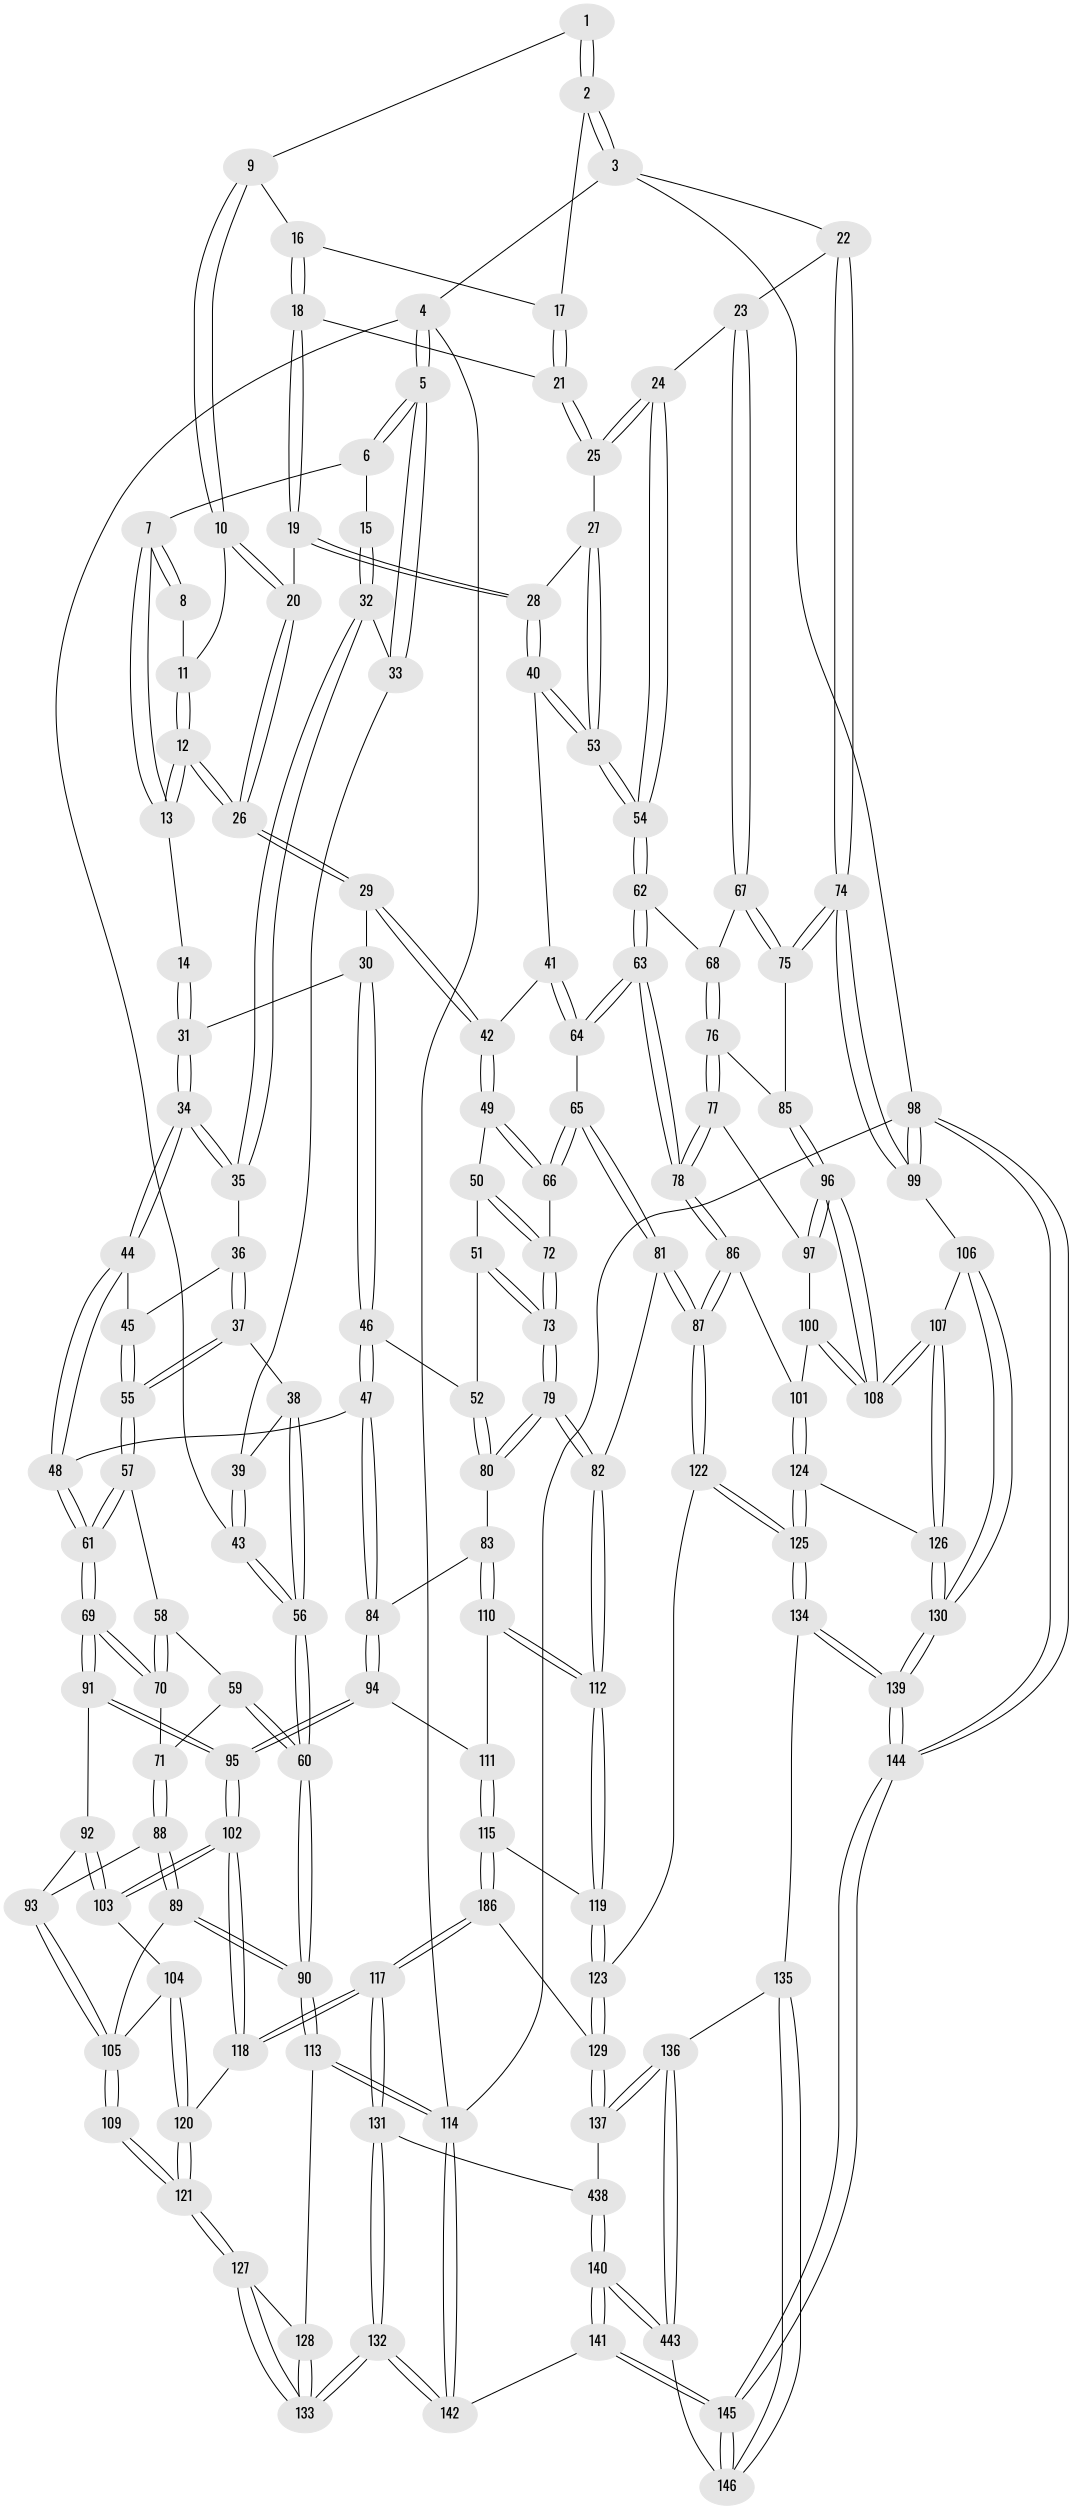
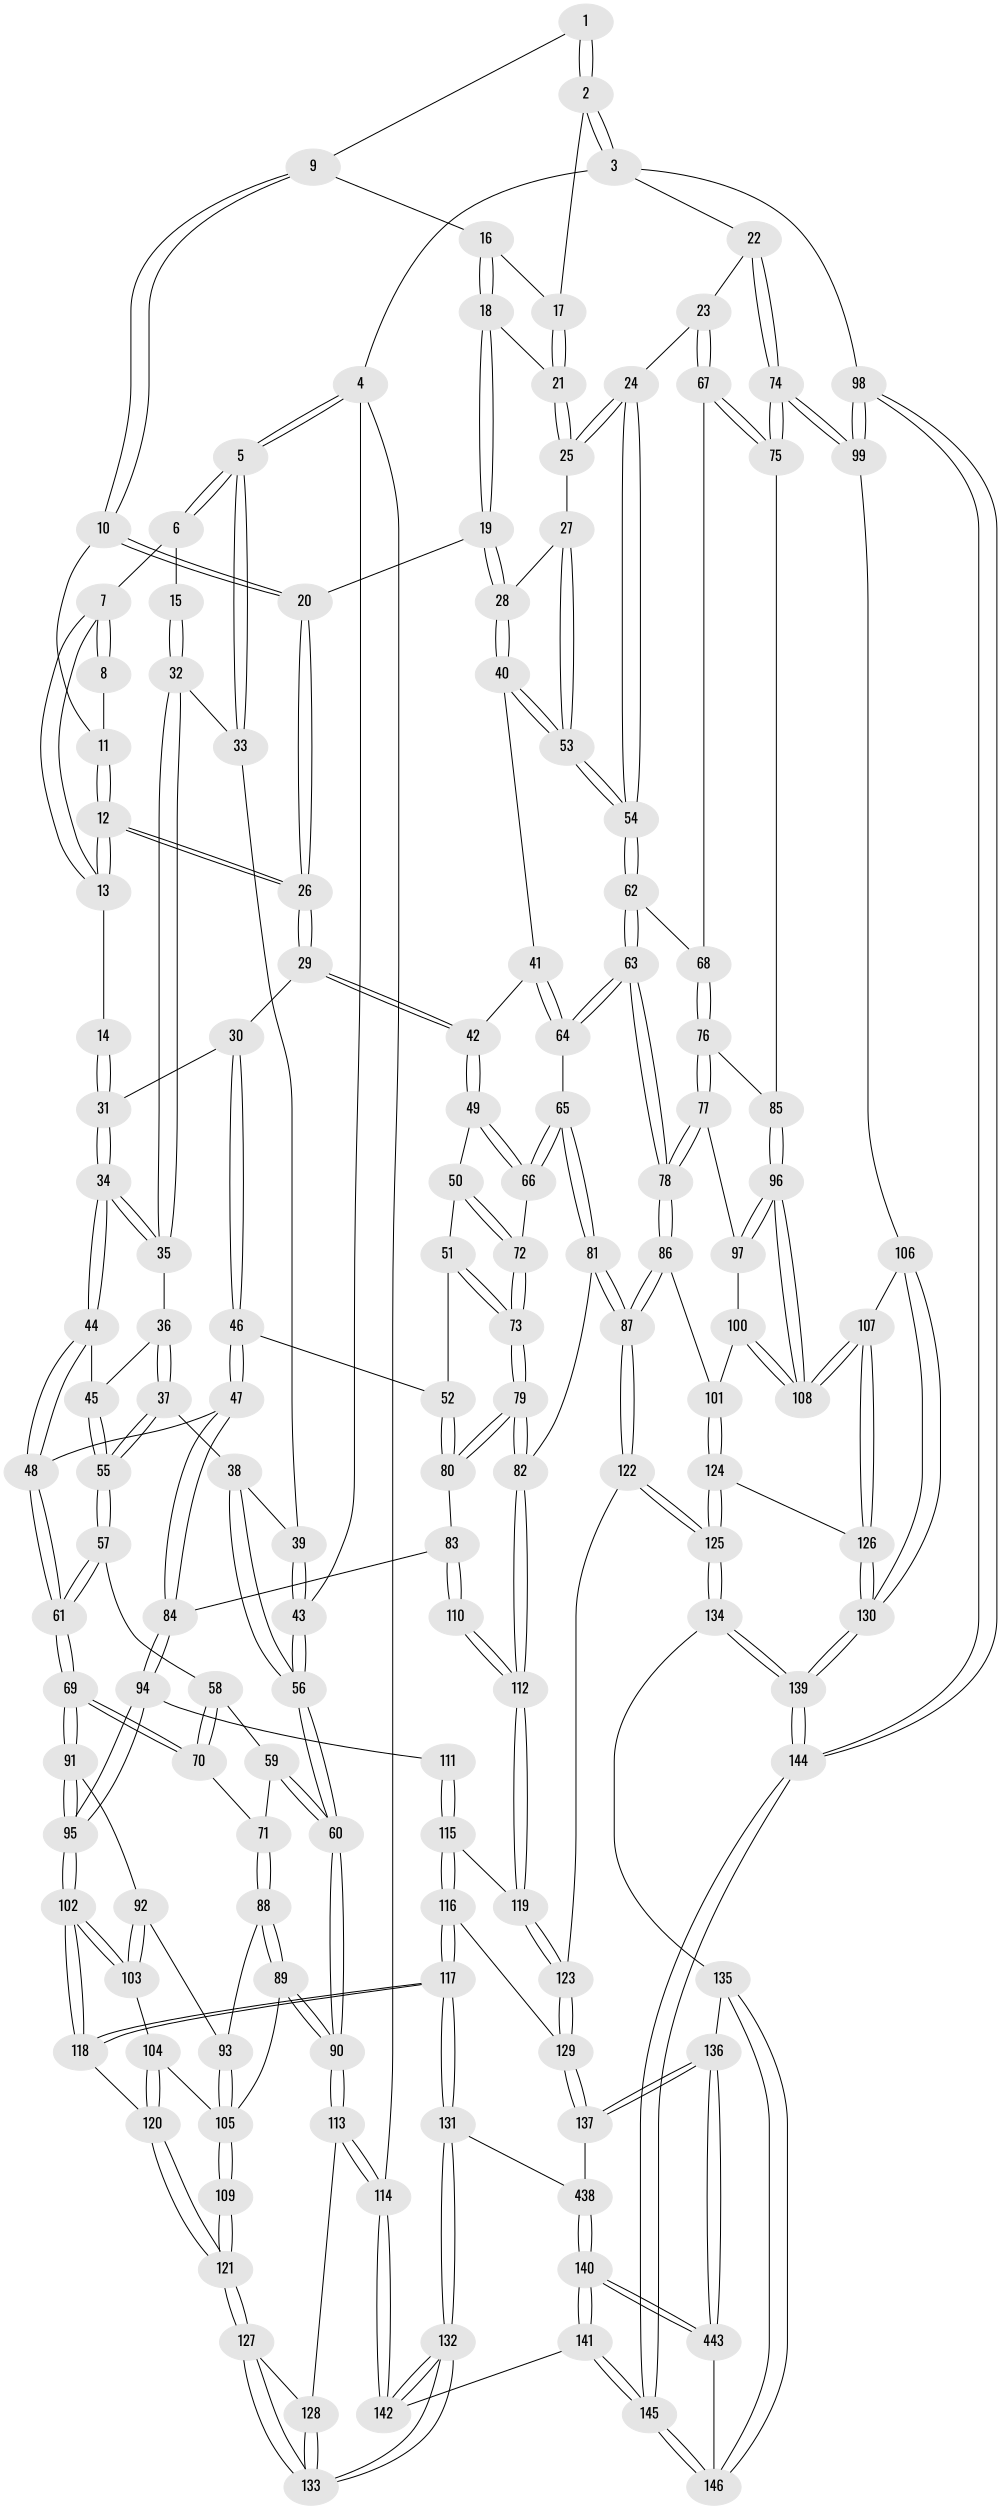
(543, 1529) -> none
(487, 1690) -> none
(487, 1907) -> (448, 1907)
